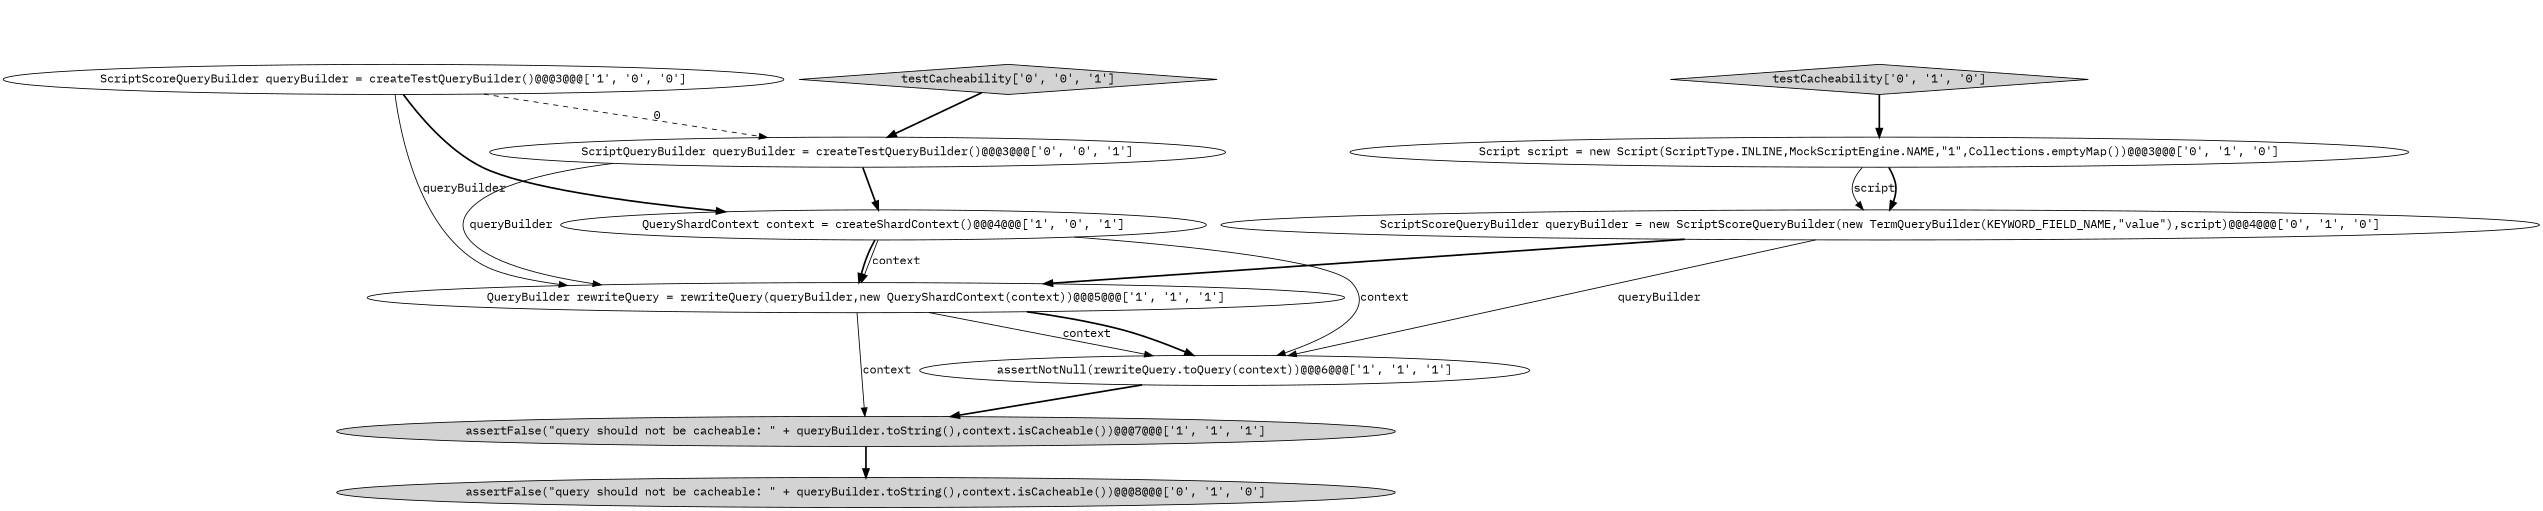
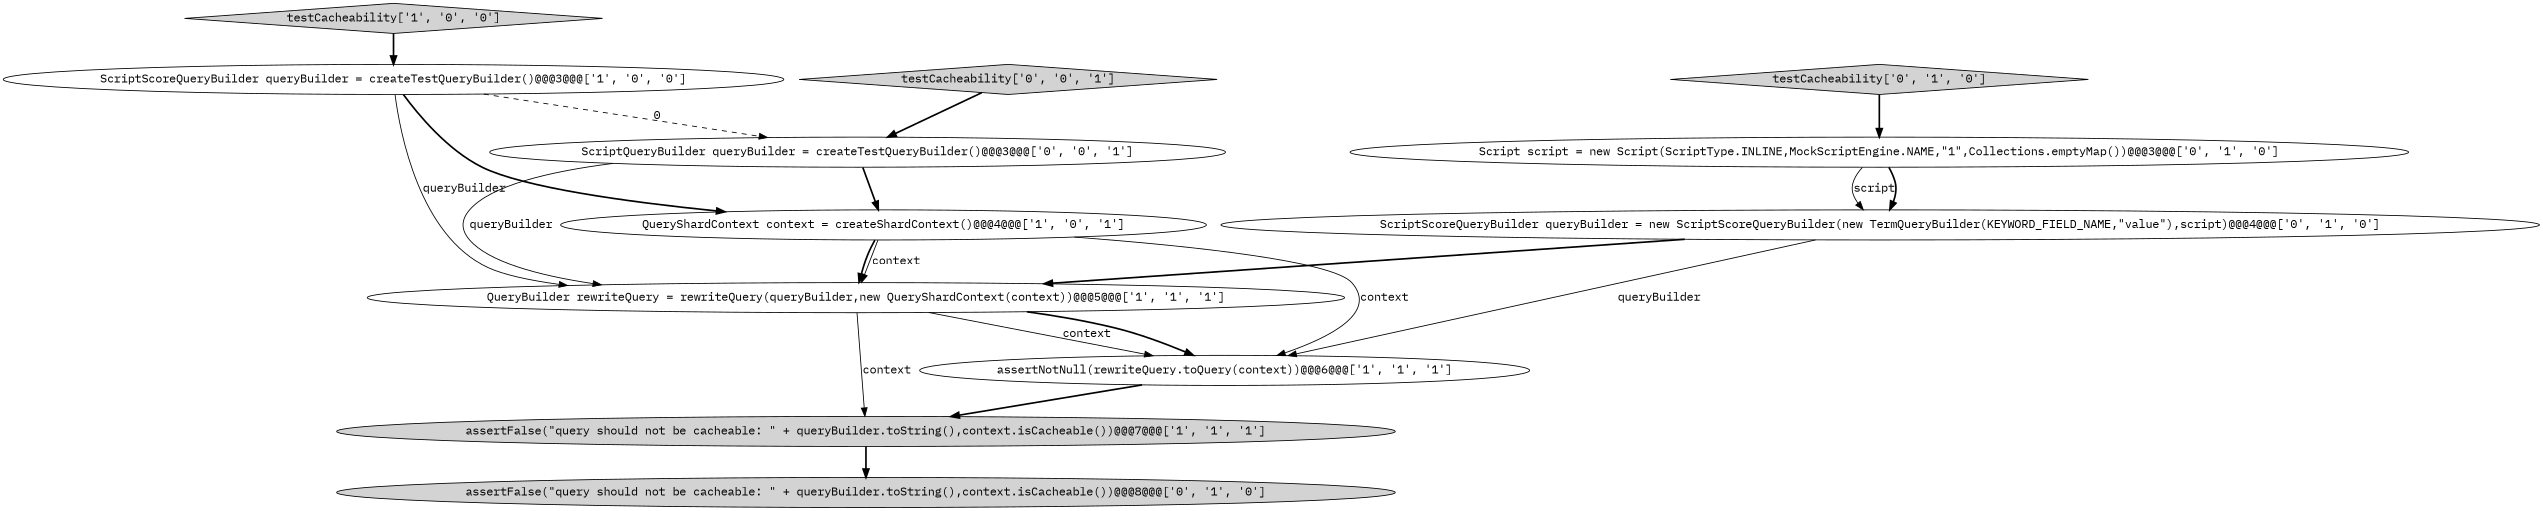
none -> (394, 18)
